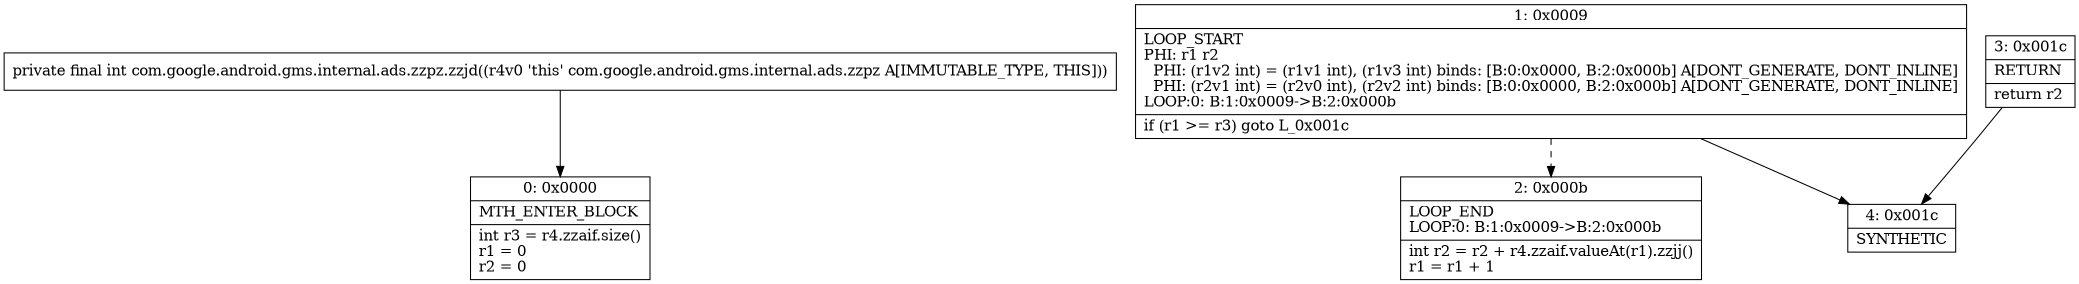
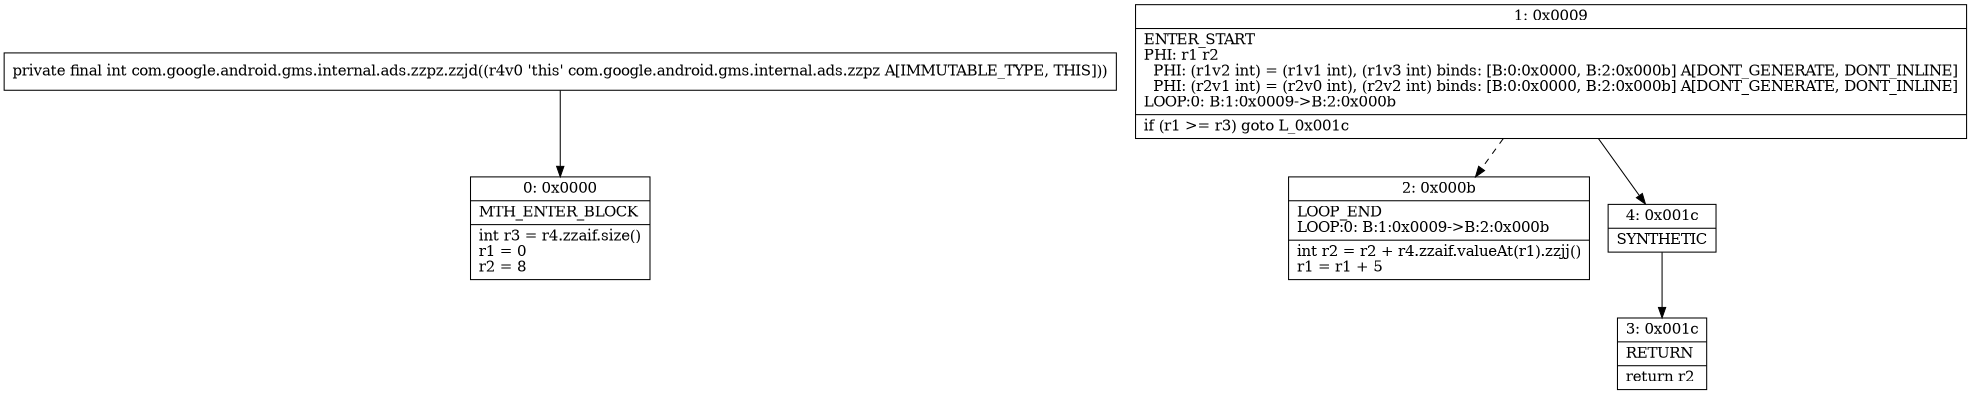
(1194, 40) -> (1199, 40)
(1966, 152) -> (1662, 280)
(503, 267) -> (503, 267)
(1452, 267) -> (1340, 267)
